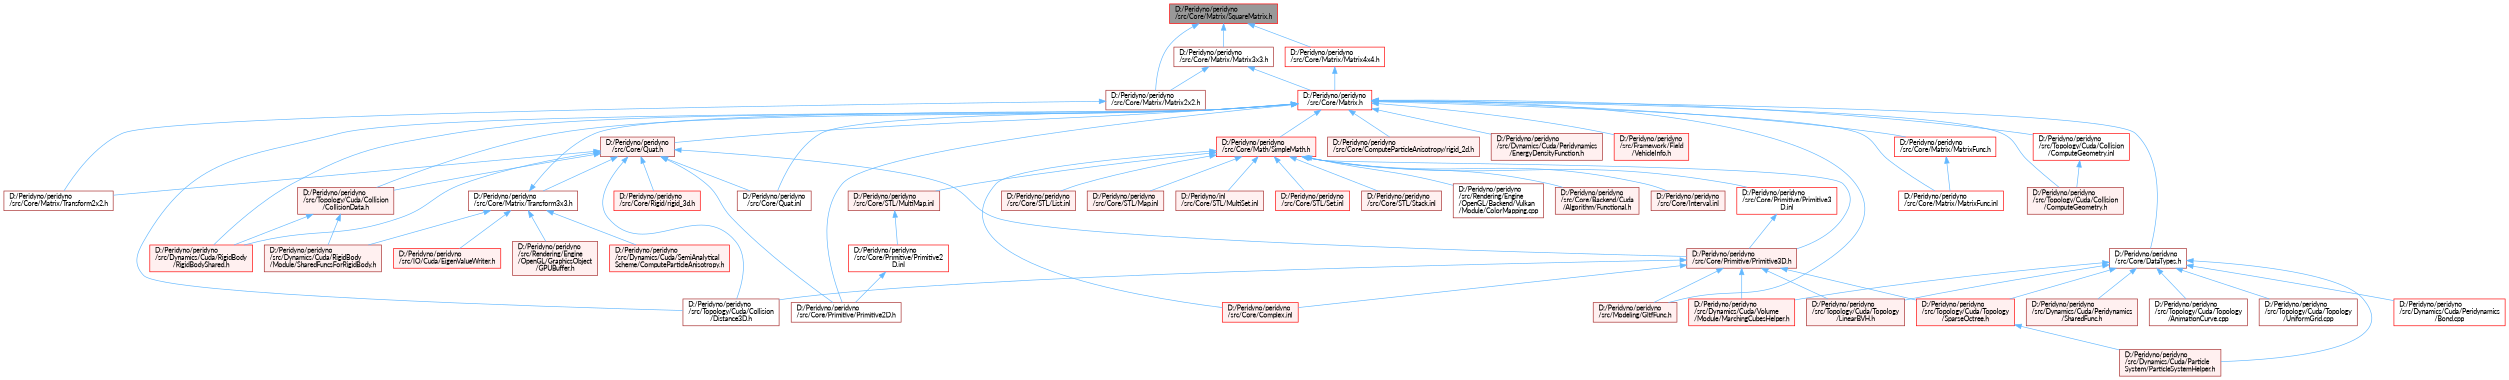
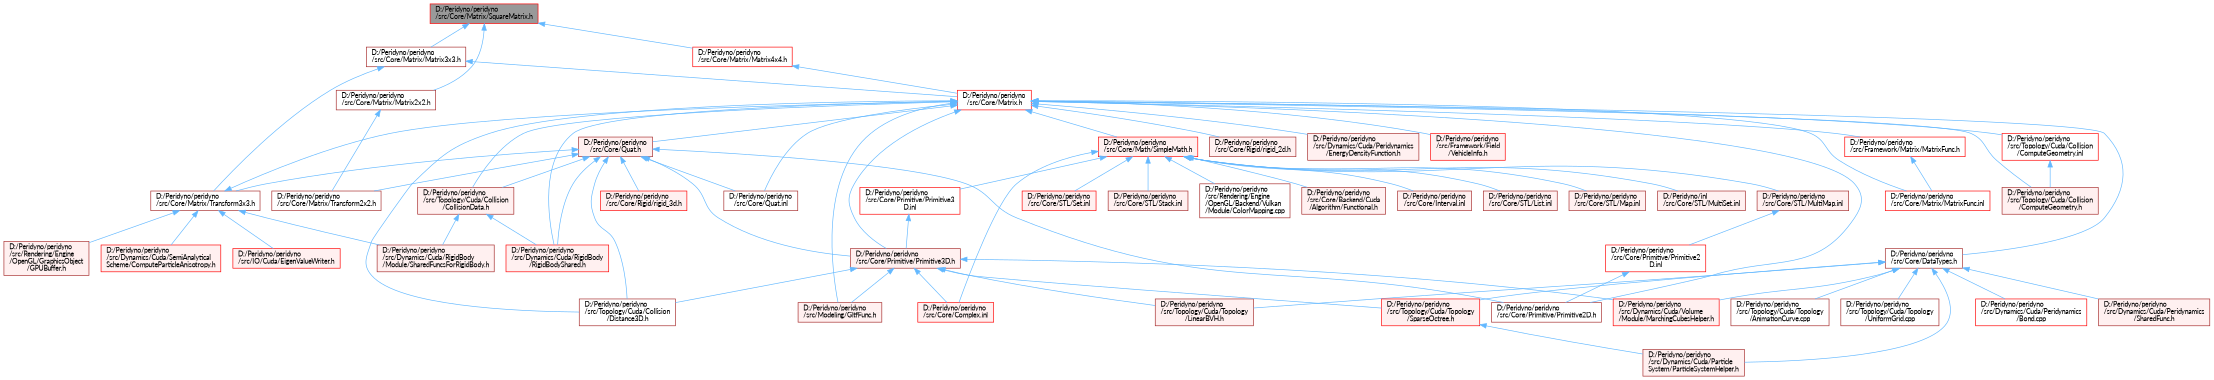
(1187, 80) -> (289, 120)
(1404, 147) -> (1253, 147)
(1945, 147) -> (1905, 147)
(1623, 167) -> (864, 170)
